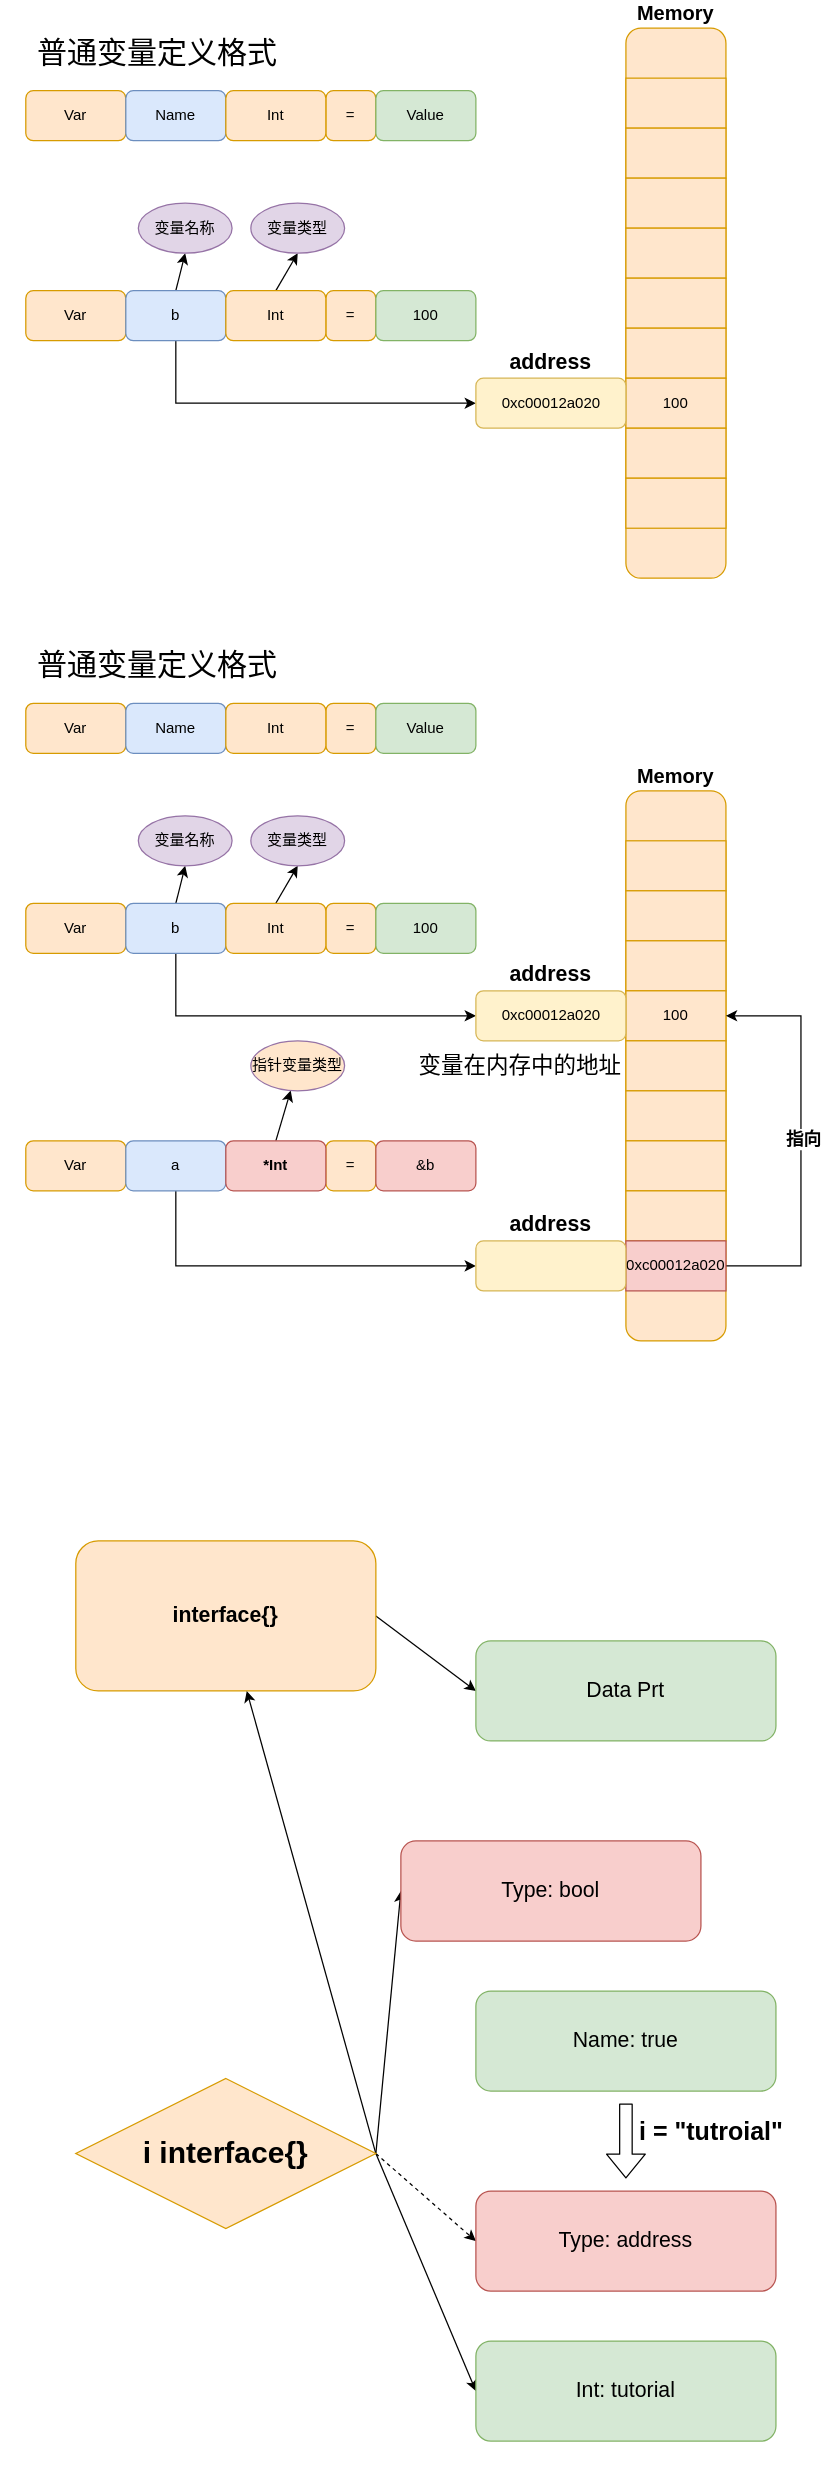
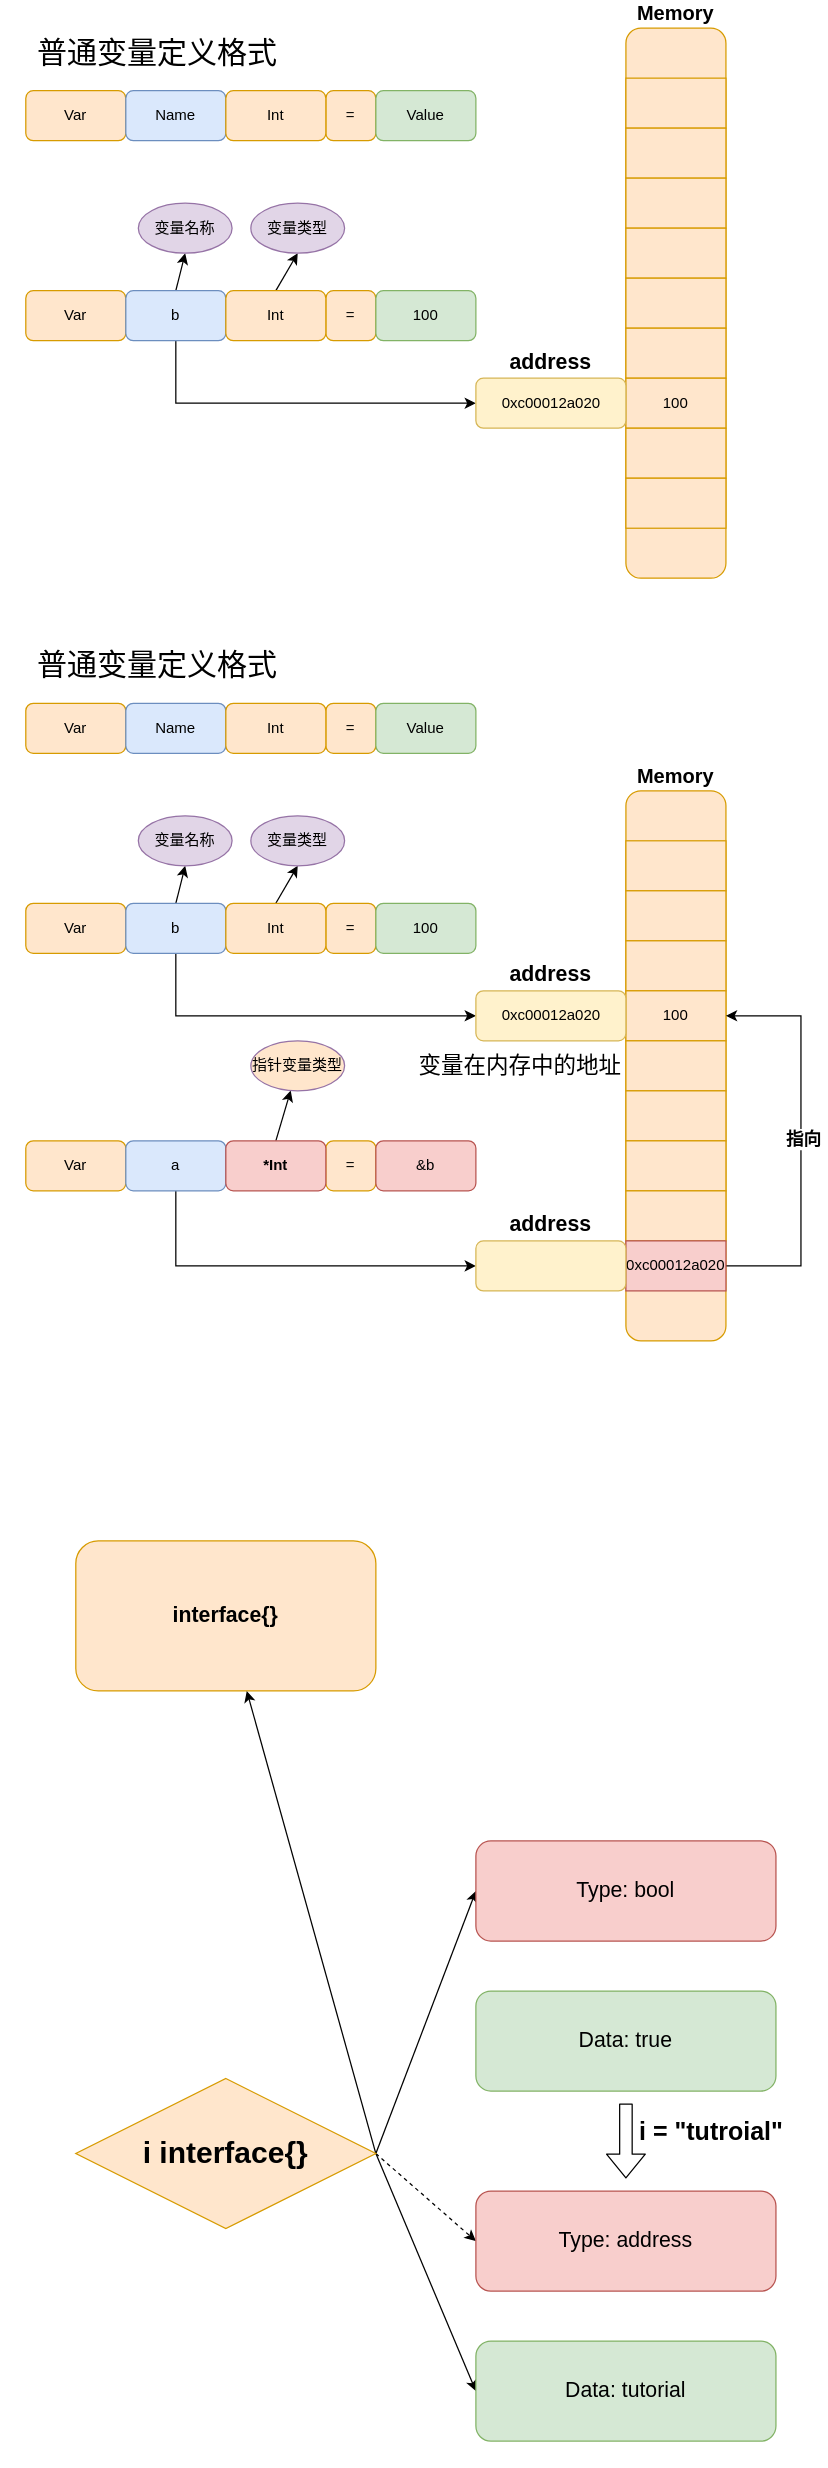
(422, 1650) -> none
(626, 1691) -> none
(551, 1891) -> (626, 1891)
(626, 2041) -> (626, 2041)
(626, 2391) -> (626, 2391)
